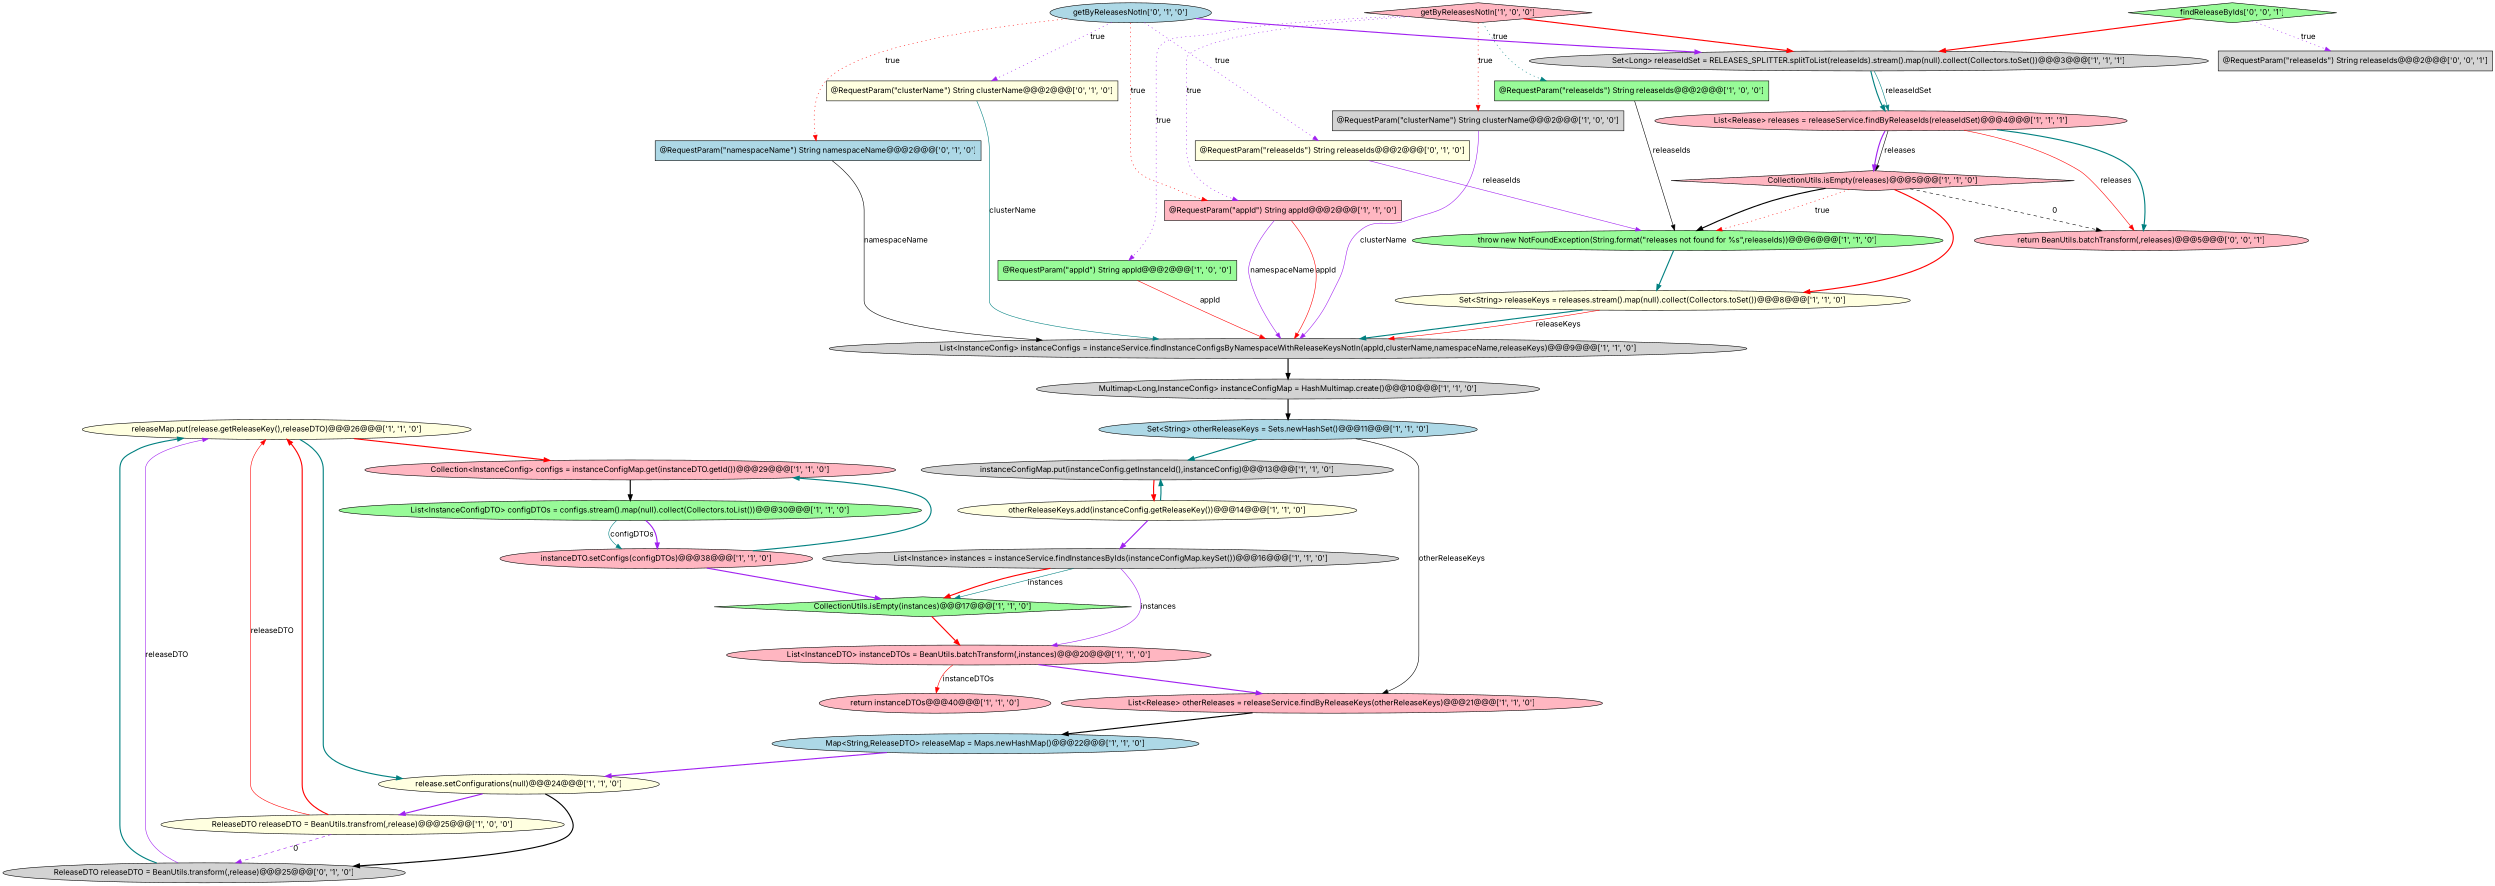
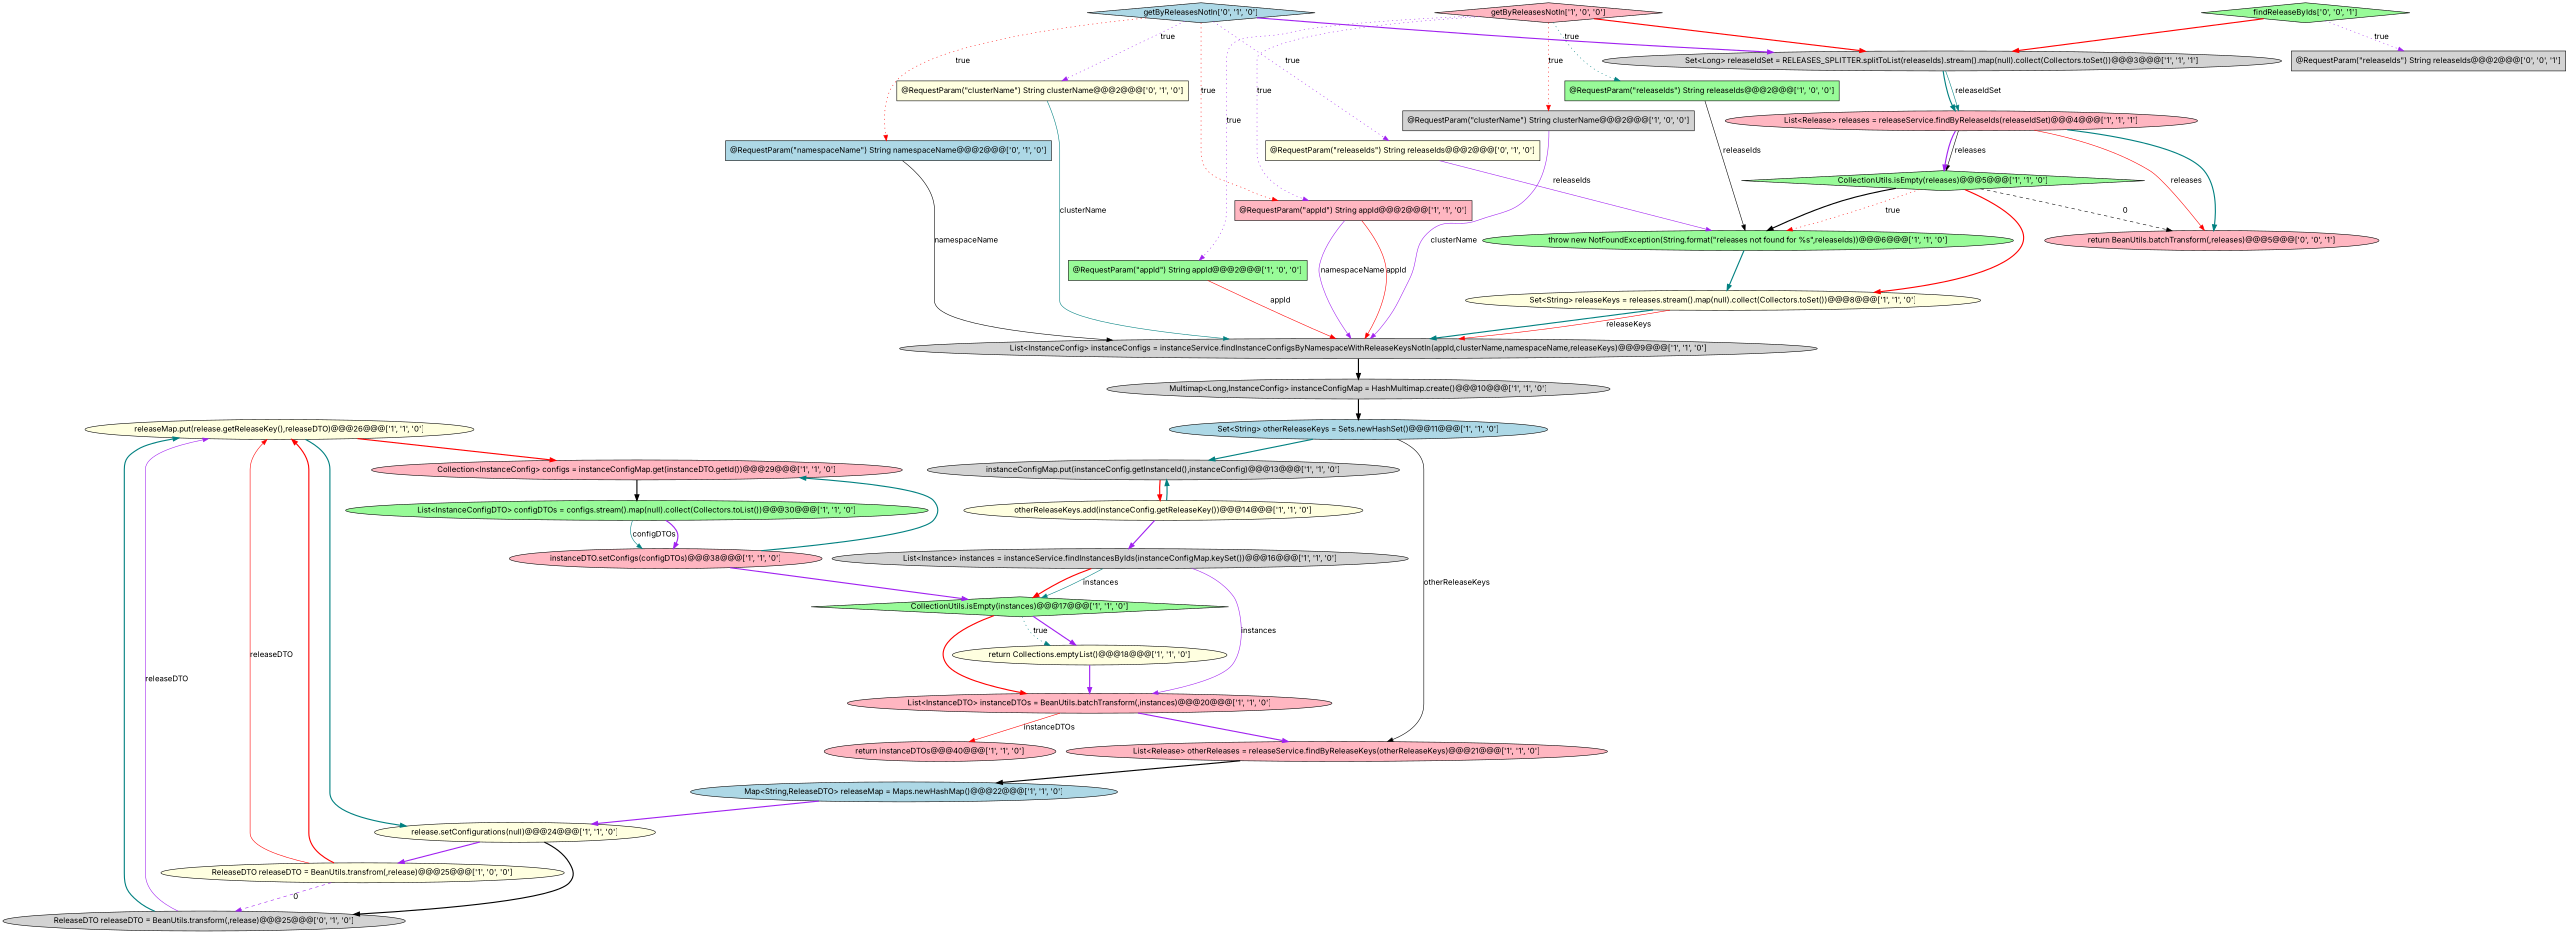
(1131, 13) -> (1201, 13)
(1873, 181) -> (1943, 181)
none -> (1090, 655)
